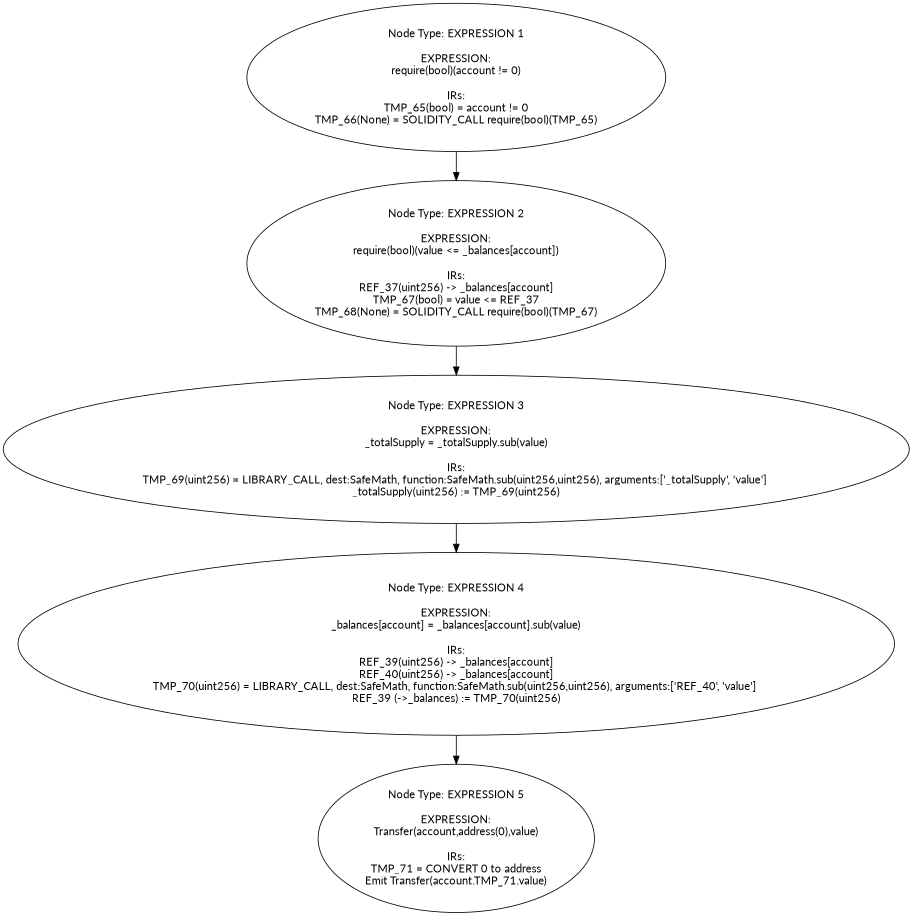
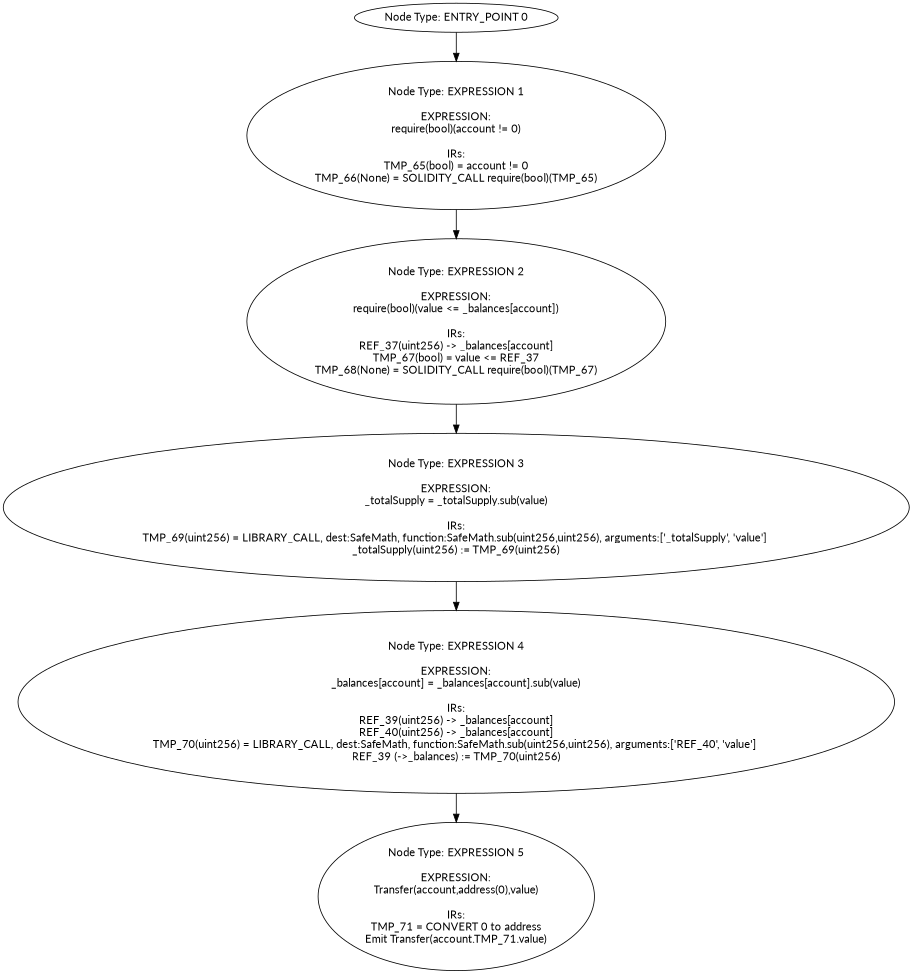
none -> (456, 18)
